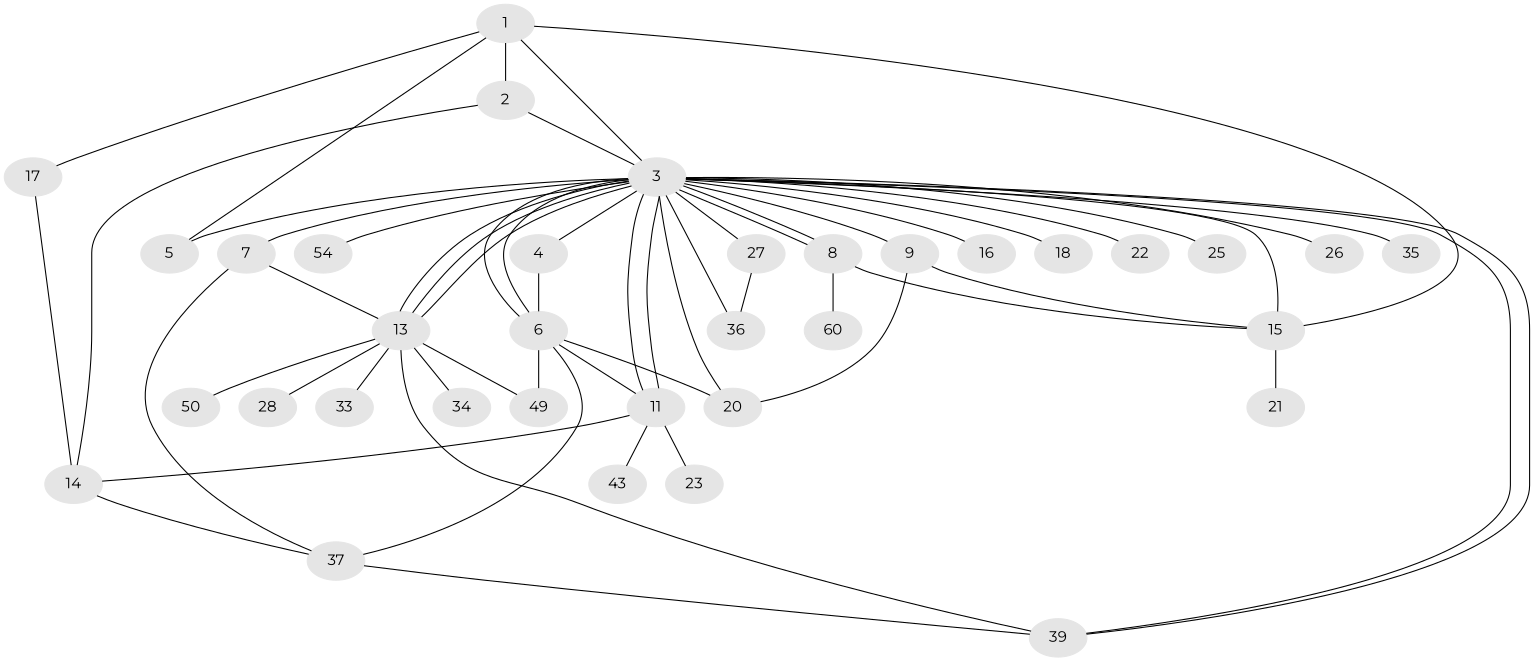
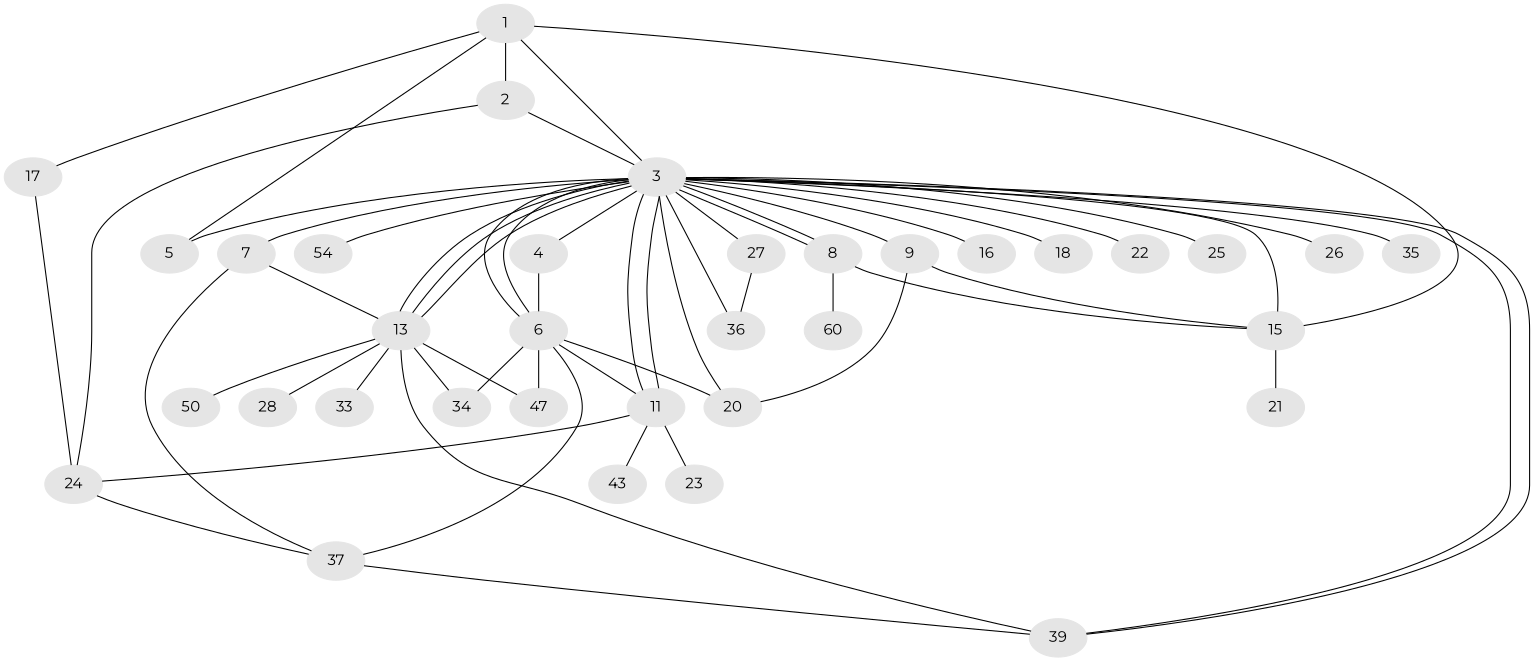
none -> (500, 369)
(539, 407) -> (539, 407)
(74, 484) -> (74, 484)
